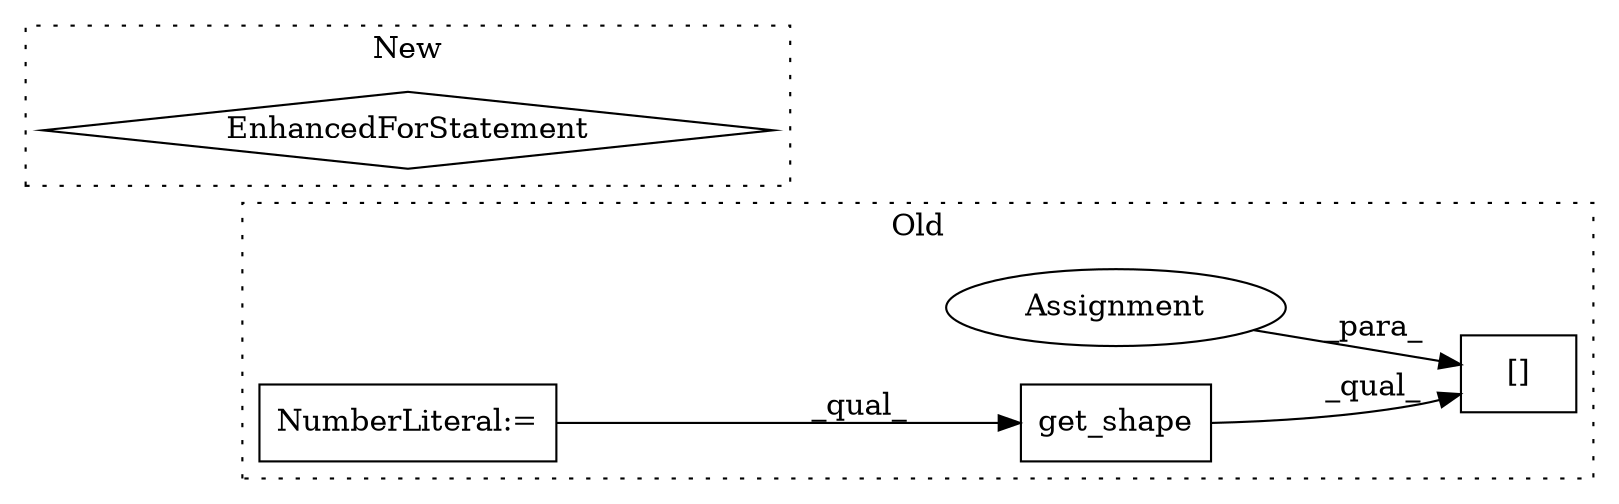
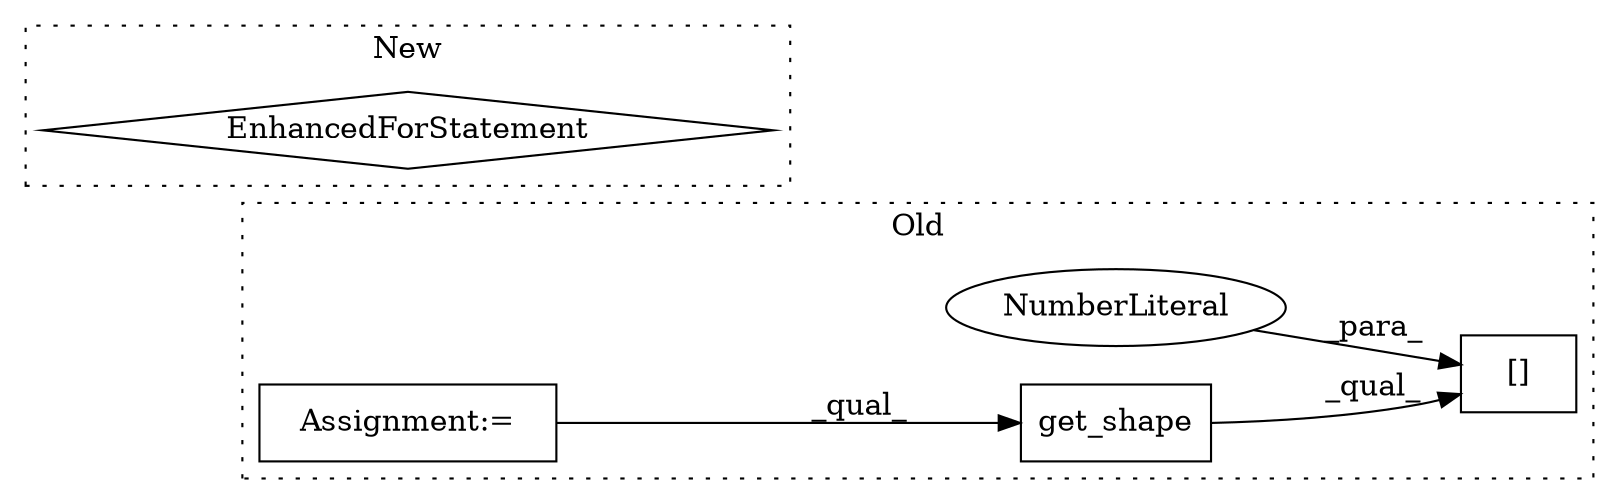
(1116, 308) -> (1116, 308)
(408, 423) -> (408, 423)
